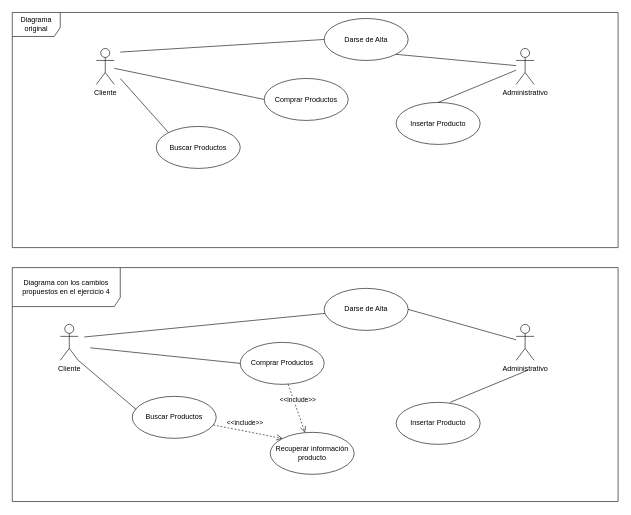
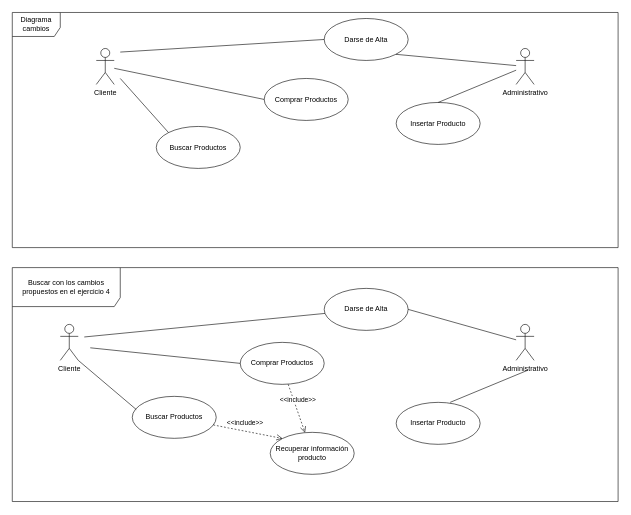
(36, 24) -> (36, 24)
(66, 287) -> (66, 287)
